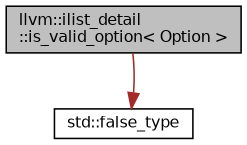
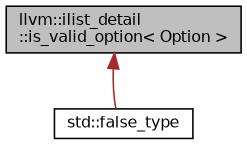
(134, 73) -> (114, 89)
